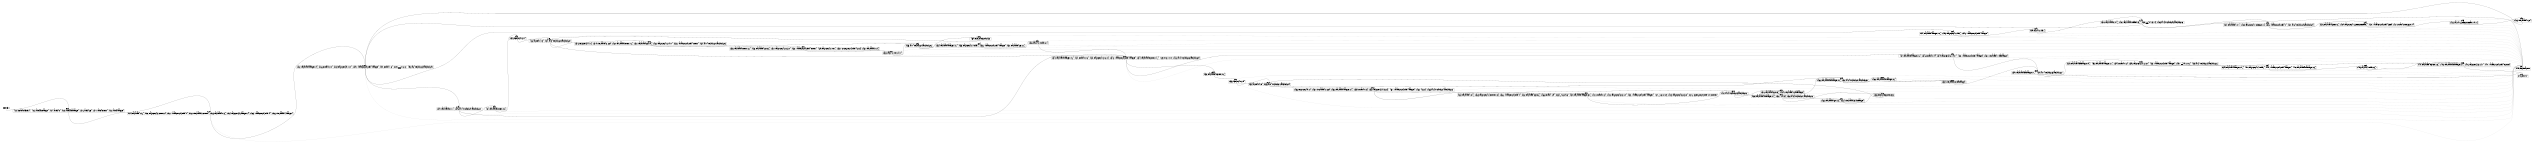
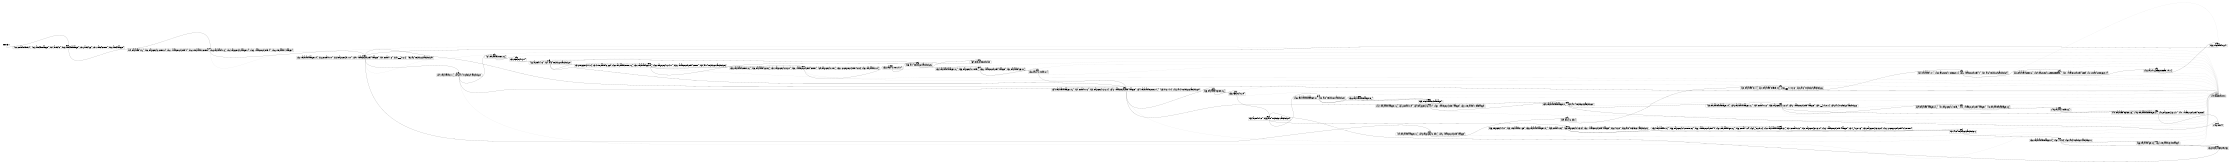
(1783, 92) -> none
